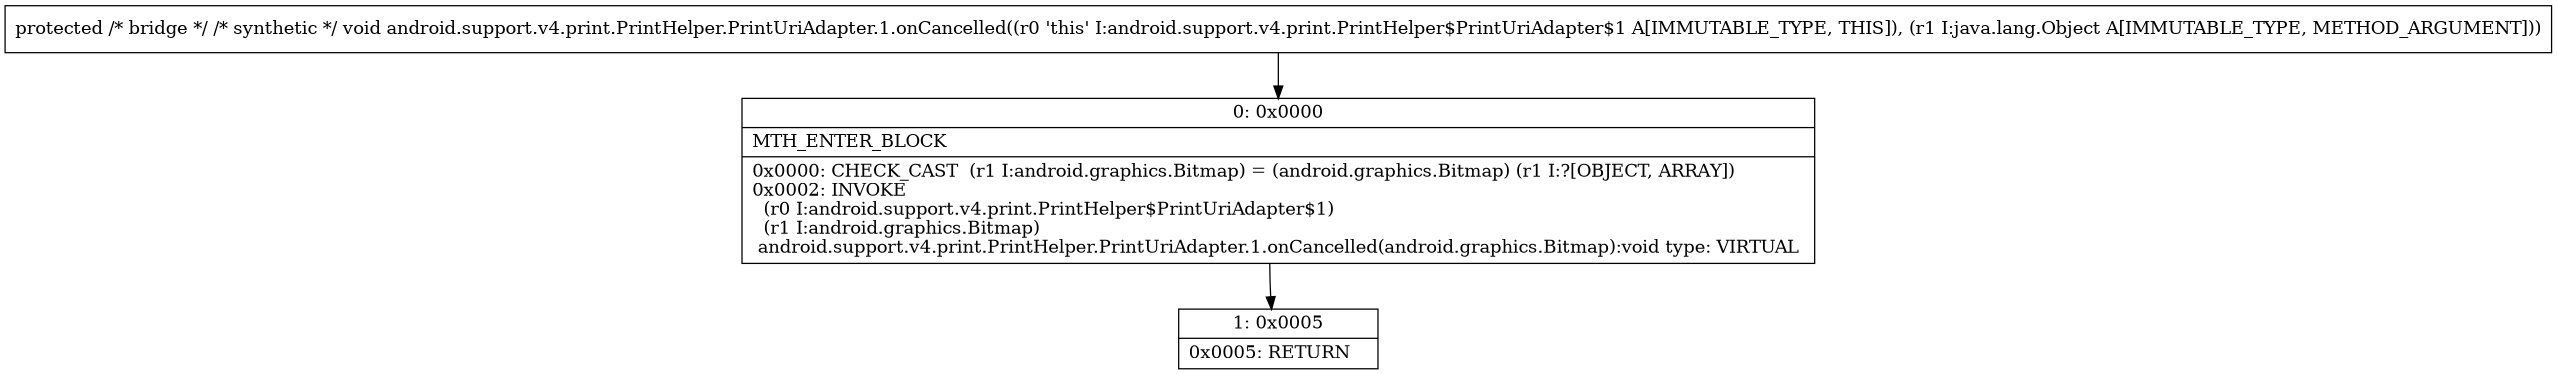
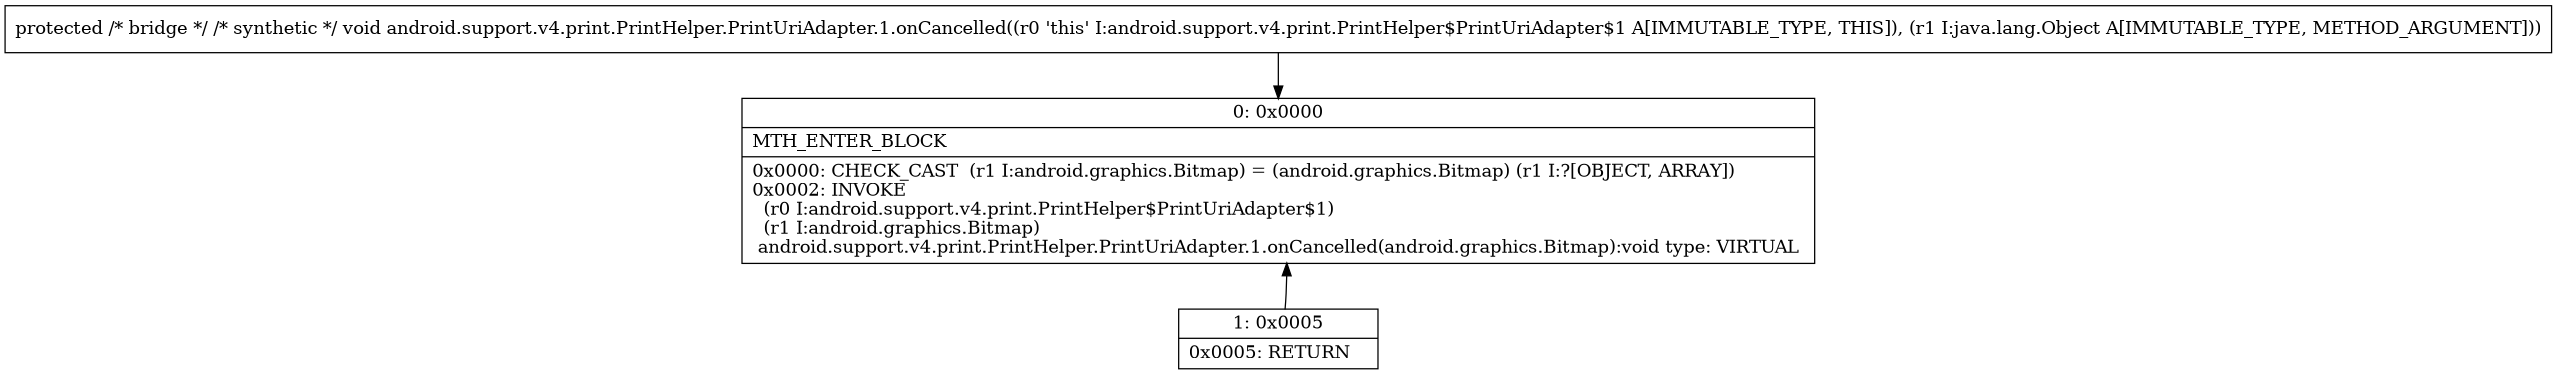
(1270, 280) -> (1286, 293)
